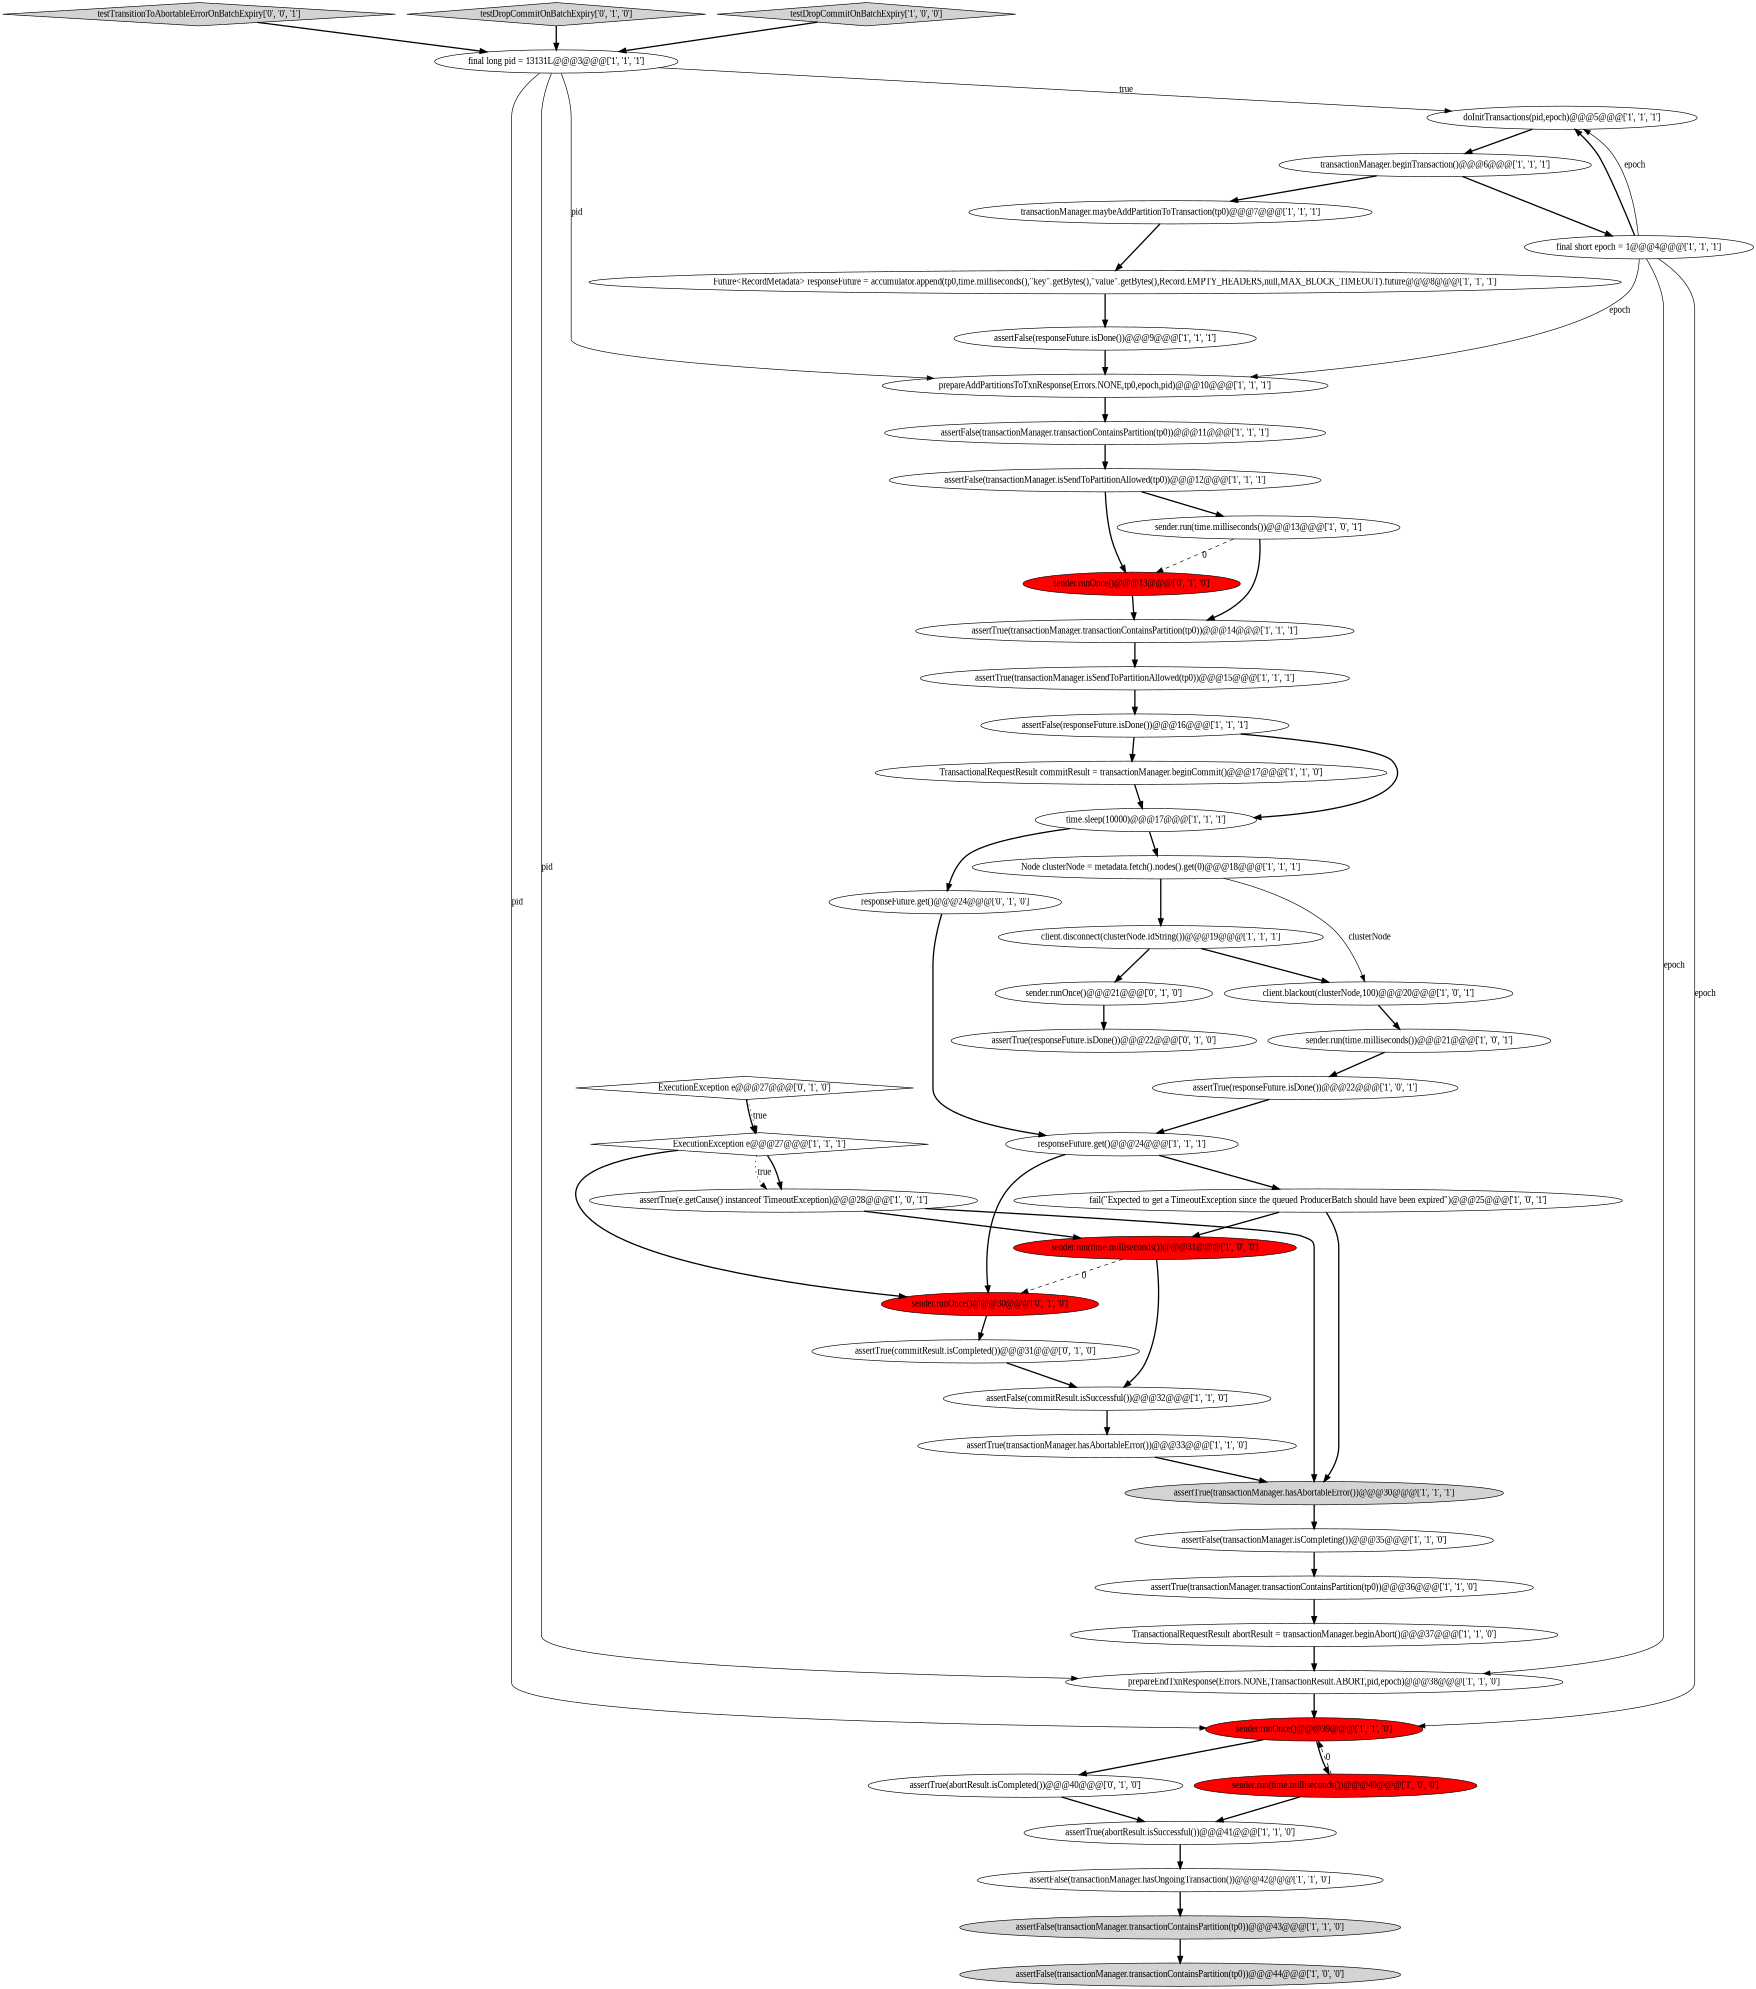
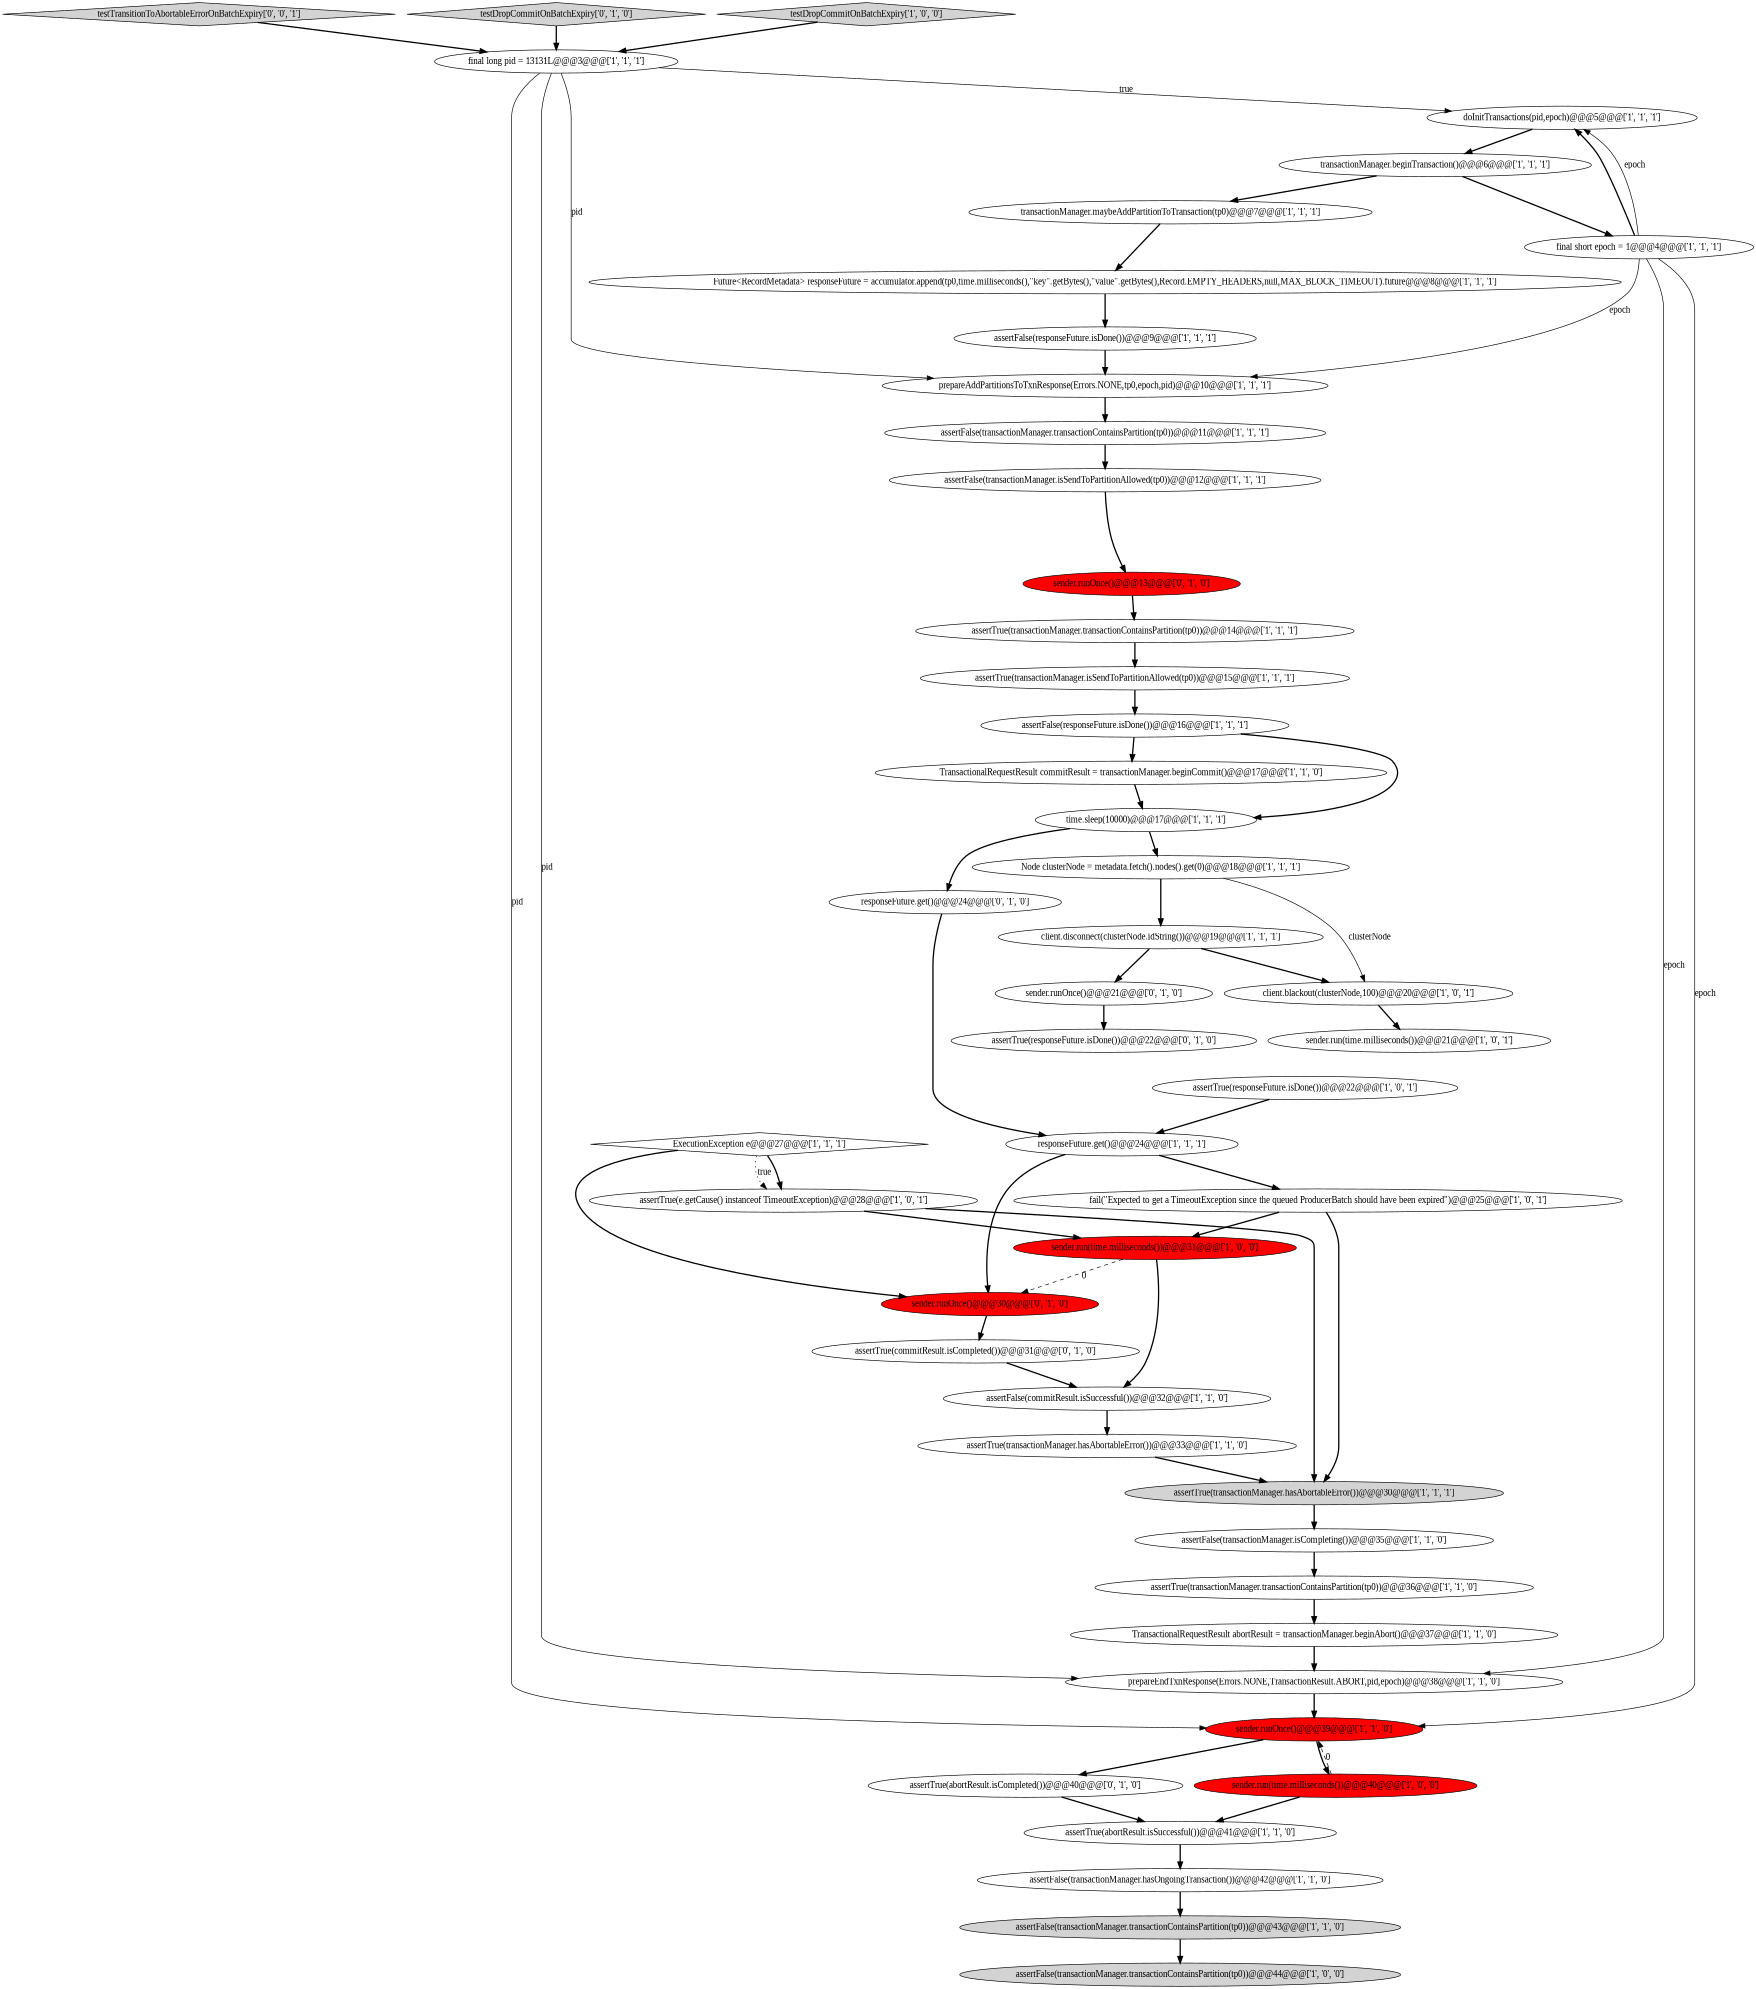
(1259, 527) -> none
(1360, 1063) -> none
(745, 1088) -> none
